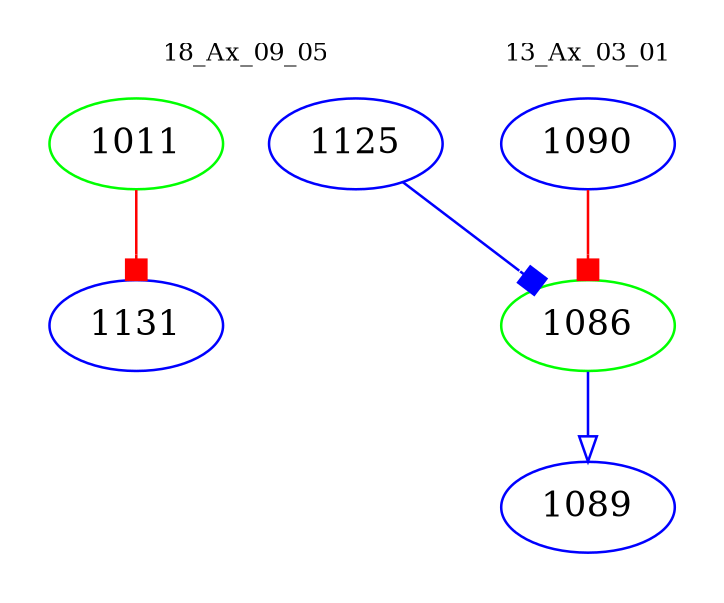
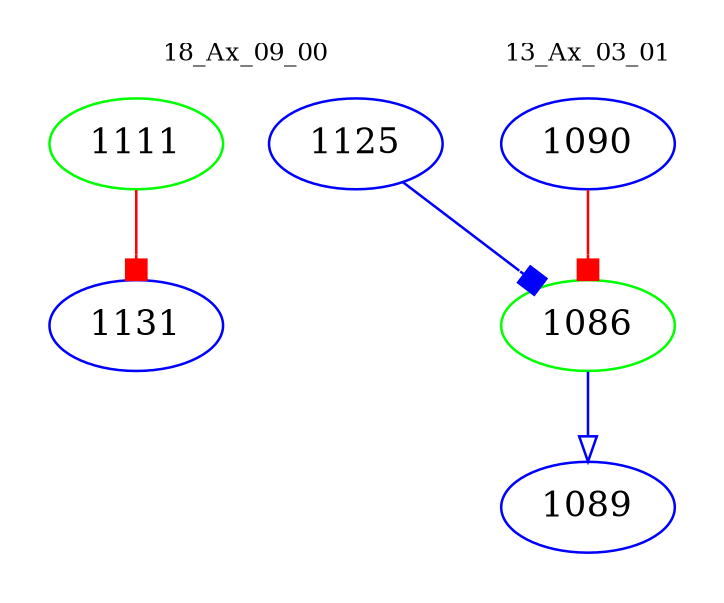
(246, 54) -> (246, 54)
(136, 144) -> (136, 144)
